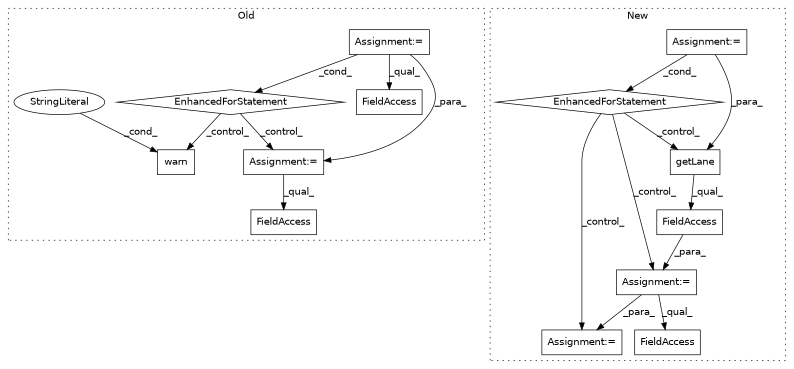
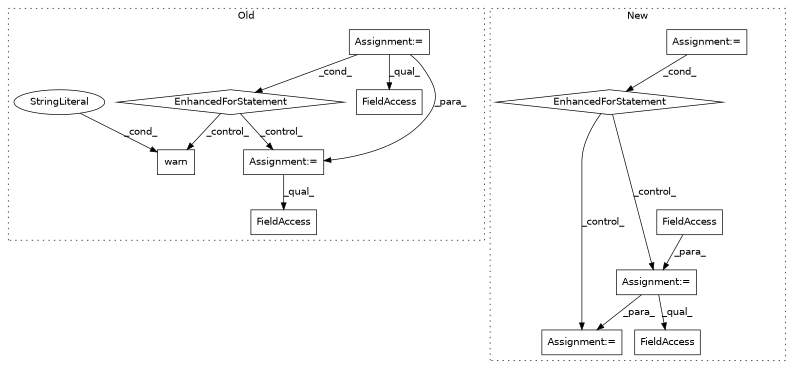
(695, 162) -> none
